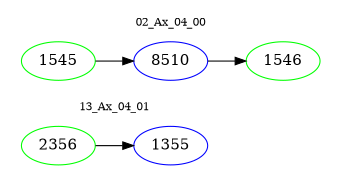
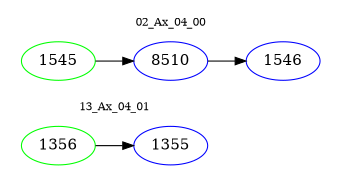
(283, 61) -> (283, 61)
(58, 146) -> (58, 146)
